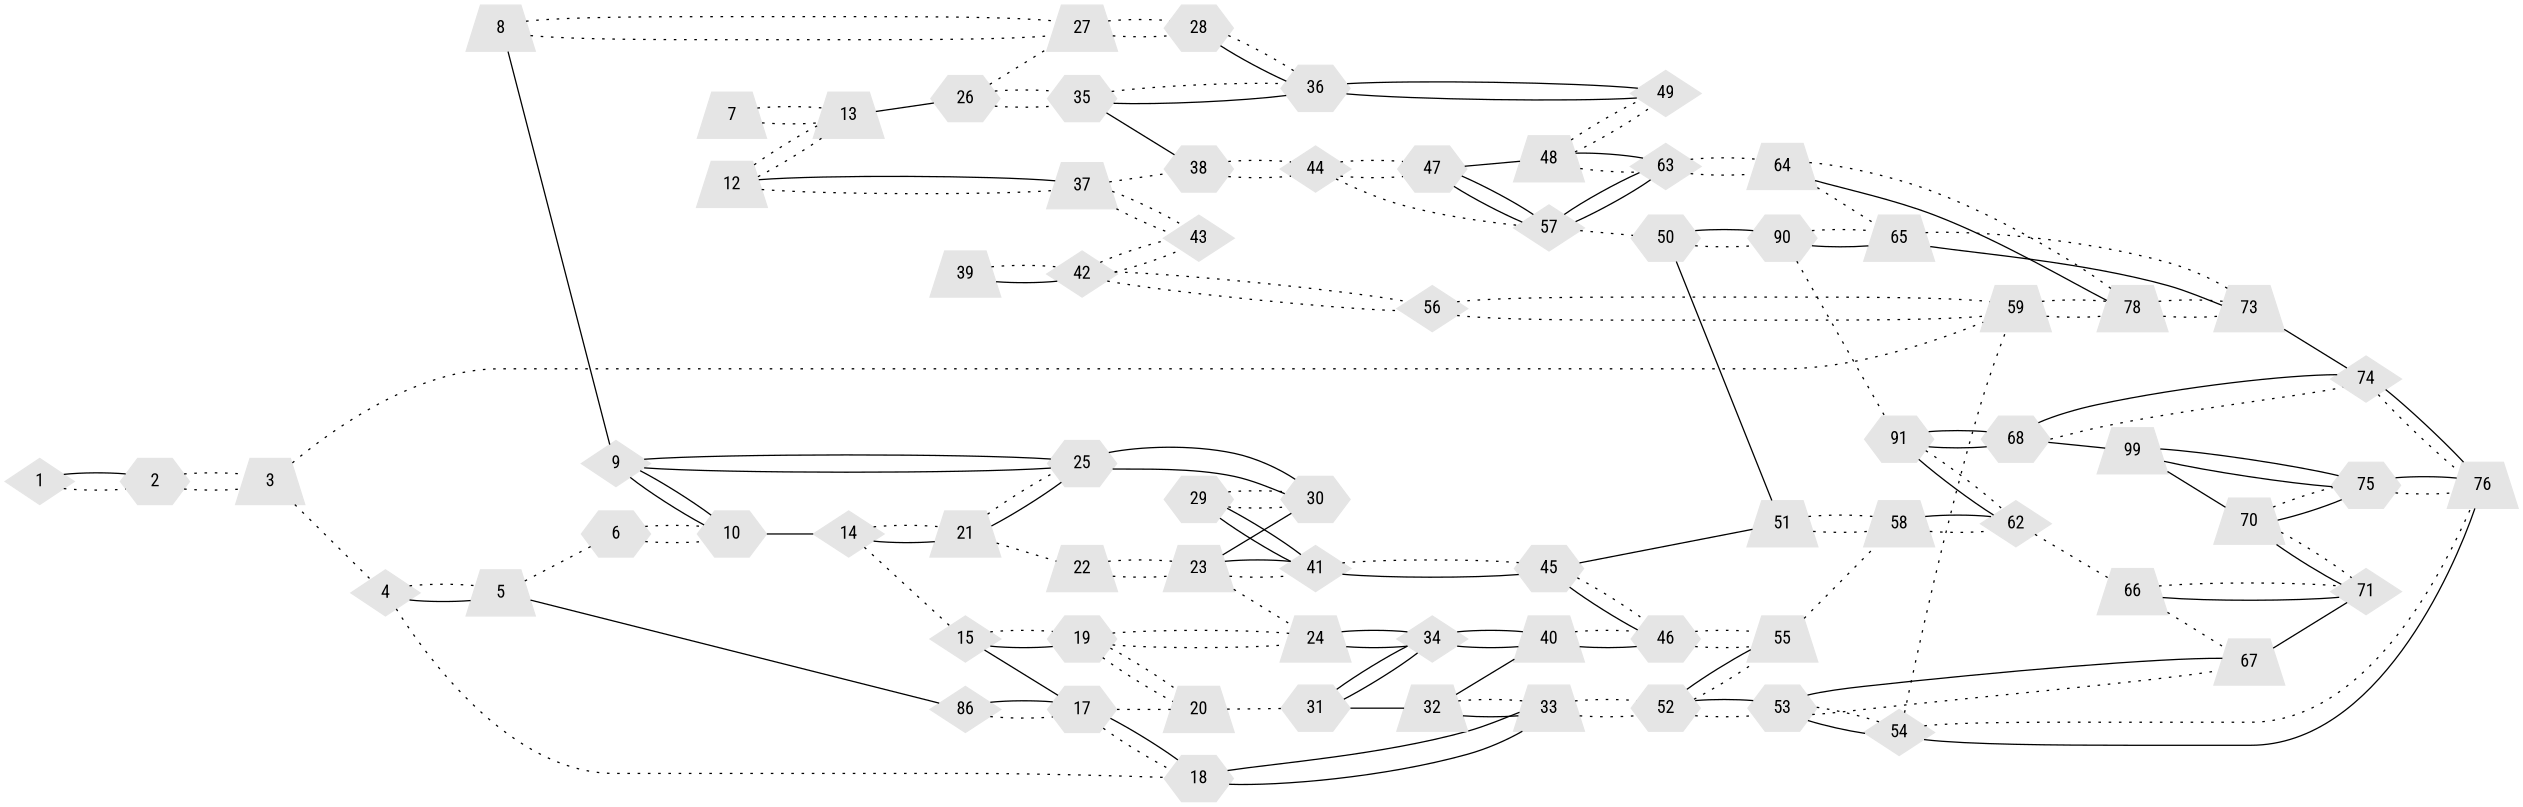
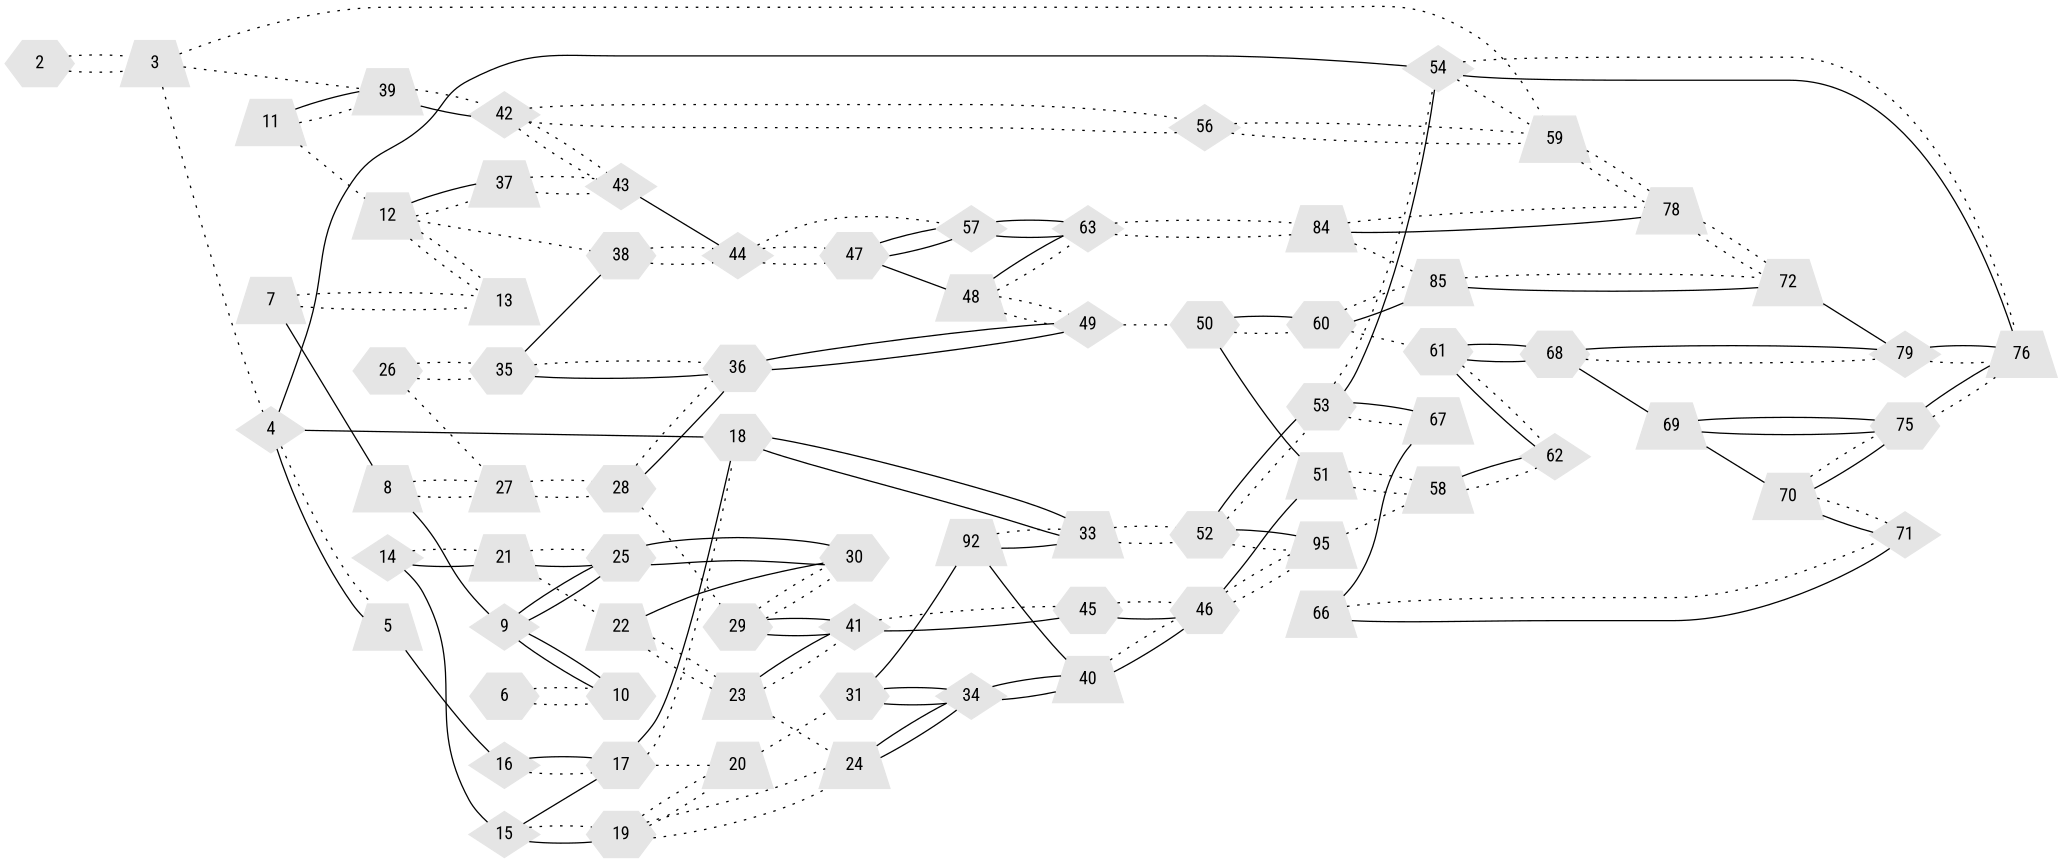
none -> (736, 56)
none -> (272, 78)
(905, 107) -> none
none -> (271, 123)
(1782, 166) -> (1321, 229)
(1138, 178) -> (504, 236)
none -> (680, 221)
(1607, 233) -> (1147, 325)
(1782, 238) -> (1321, 325)
(1899, 238) -> (1438, 283)
(2249, 309) -> (1788, 283)
(2366, 379) -> (1905, 354)
none -> (329, 395)
(1899, 439) -> (1438, 352)
(2133, 451) -> (1672, 426)
(40, 481) -> none
(790, 534) -> none
(1242, 543) -> (733, 583)
(1666, 546) -> (1251, 555)
none -> (682, 555)
(2072, 556) -> none
(558, 564) -> none
(907, 587) -> (446, 689)
(2310, 625) -> none
(2196, 630) -> (1377, 529)
(1782, 639) -> (1321, 545)
(1432, 708) -> (971, 543)
(965, 709) -> (504, 765)
(748, 773) -> (504, 434)
